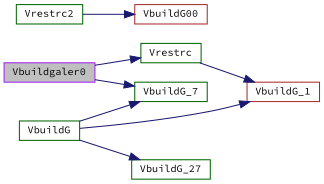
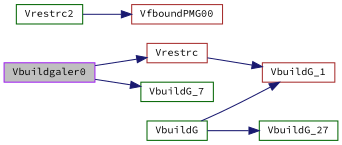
(171, 14) -> (177, 14)
(171, 53) -> (177, 53)
(105, 113) -> none
